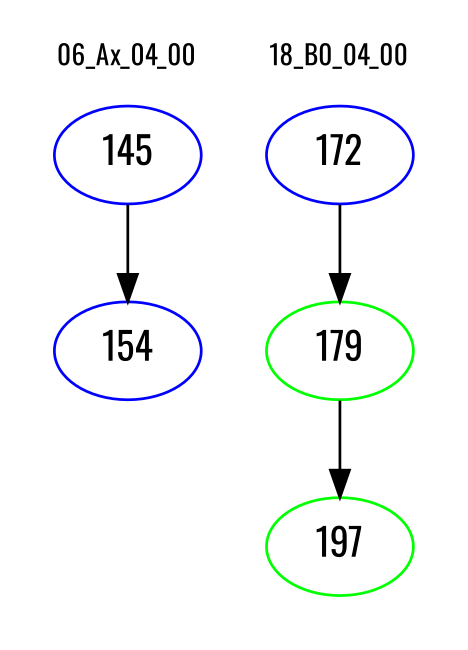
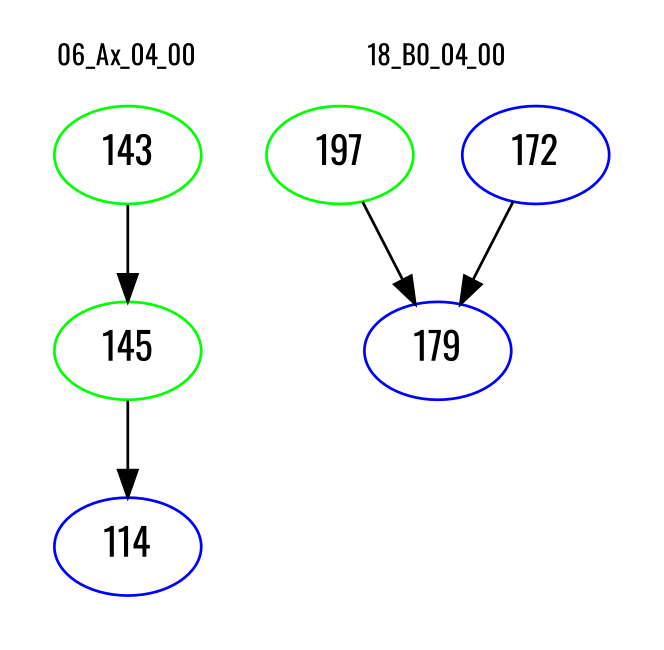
none -> (128, 155)
(128, 155) -> (128, 351)
(128, 351) -> (128, 547)
(340, 351) -> (438, 351)
(340, 435) -> (383, 241)
